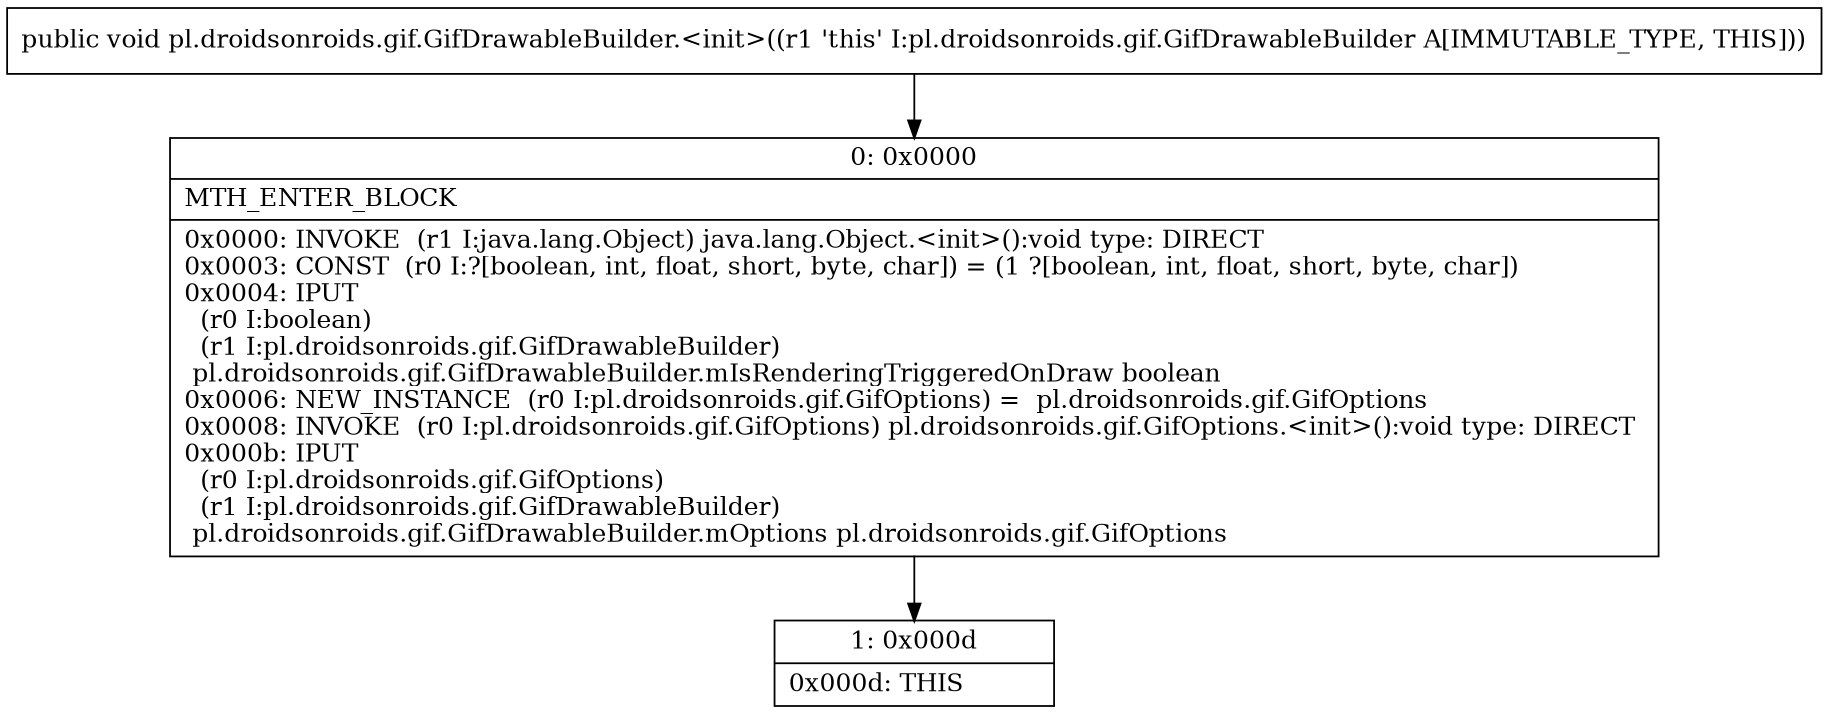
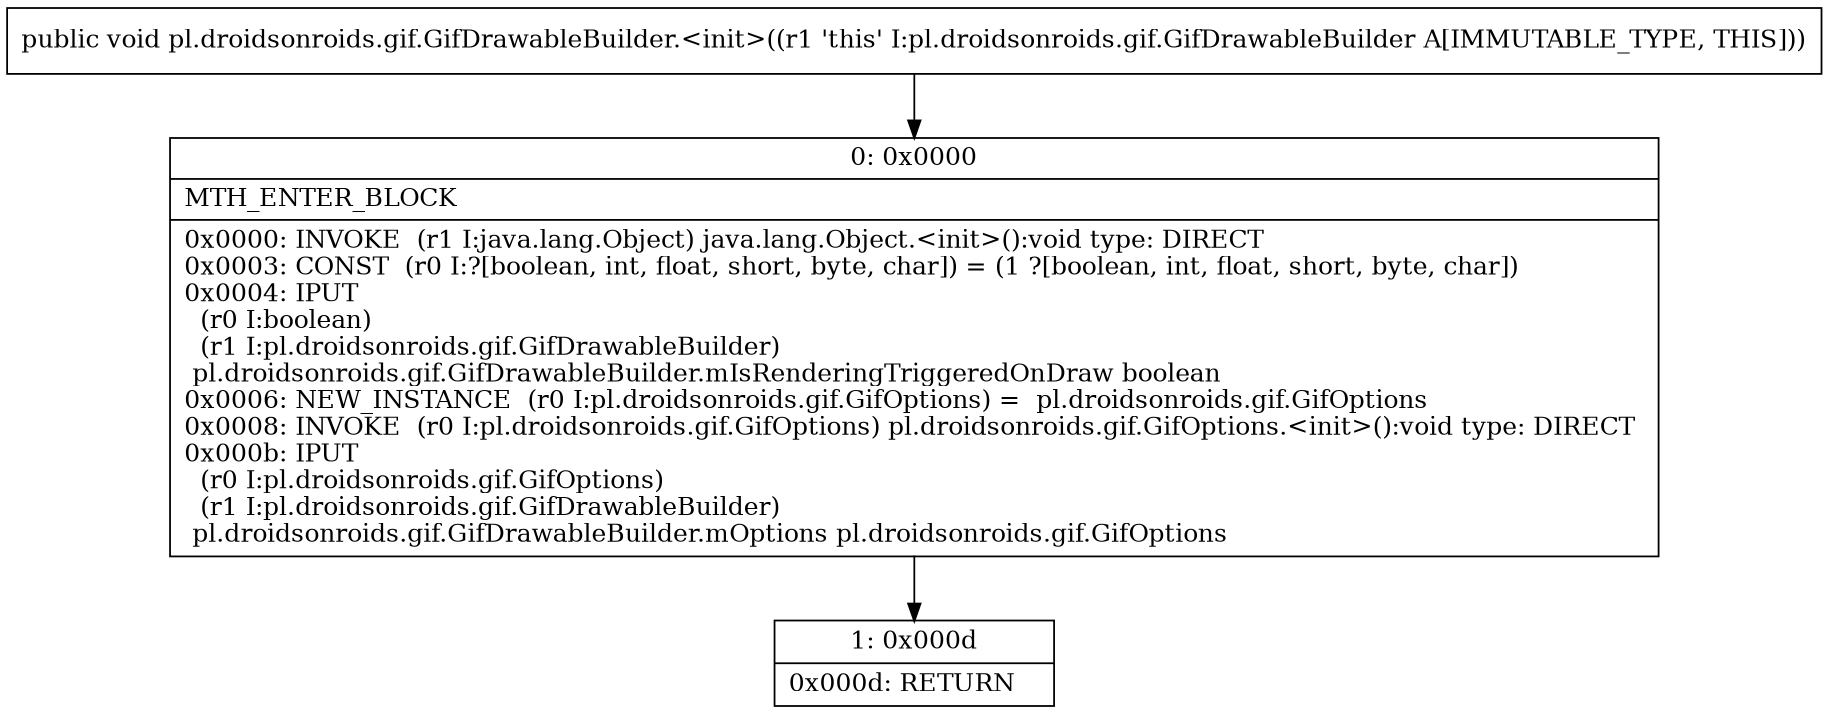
(888, 684) -> (914, 684)
